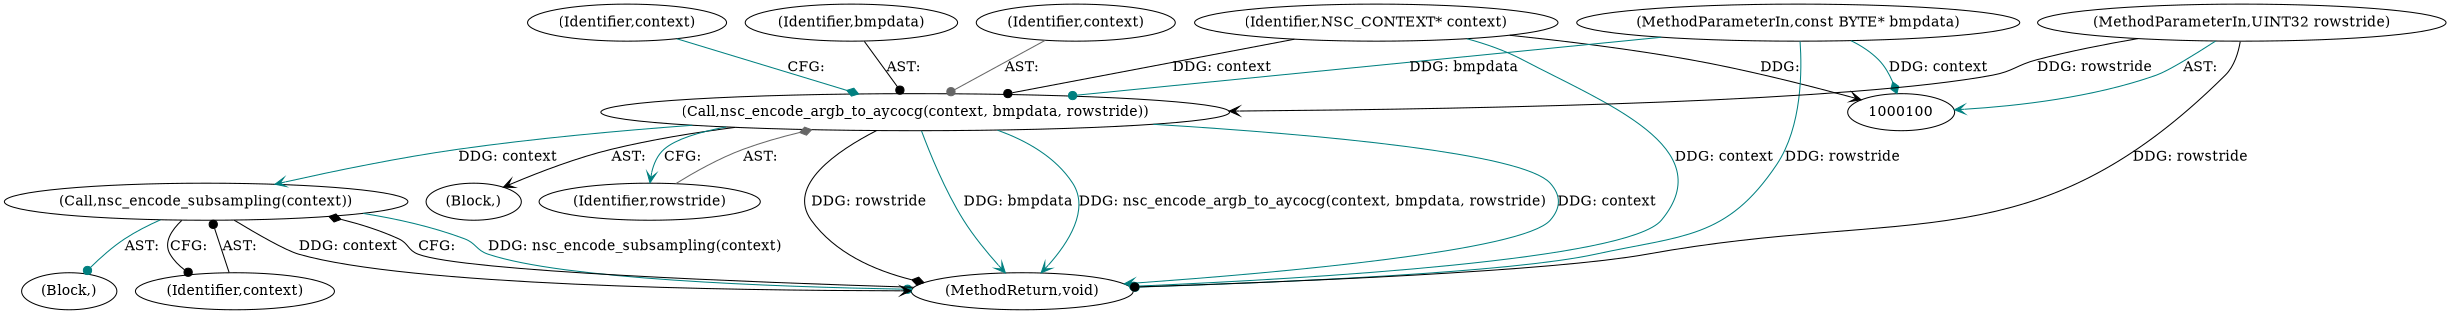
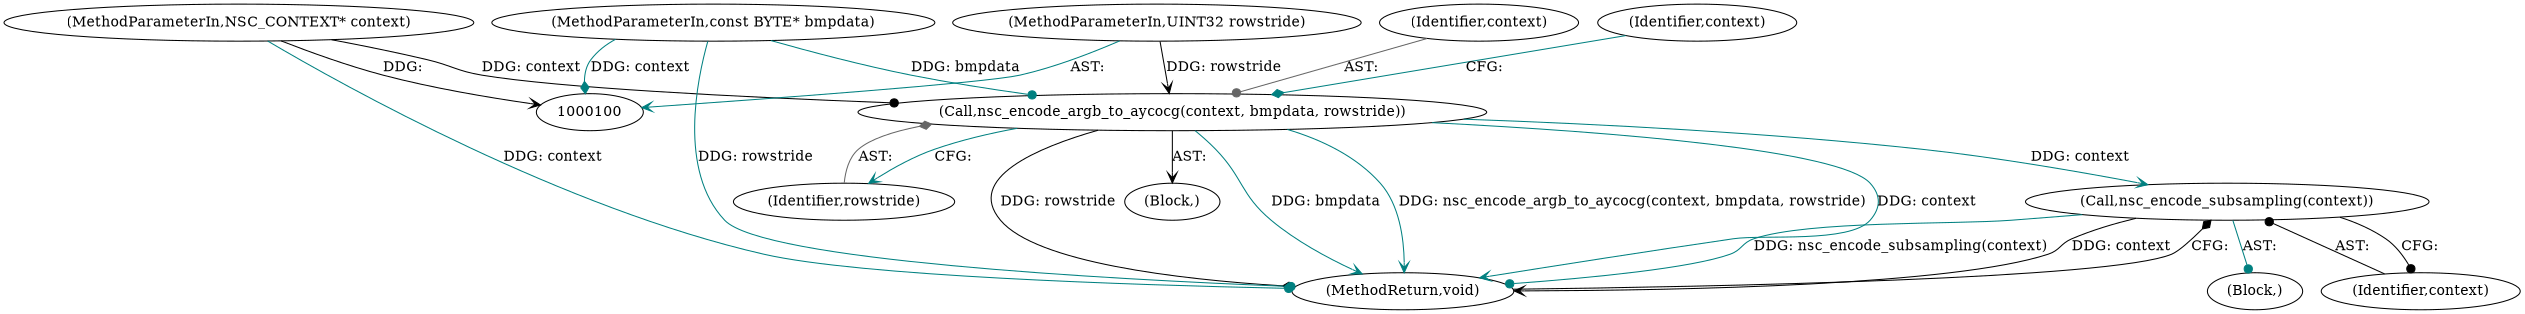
(851, 23) -> none
(1376, 23) -> (239, 23)
(1721, 243) -> none
